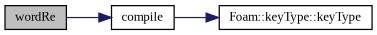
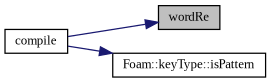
(83, 18) -> (107, 30)
(296, 18) -> (189, 65)
